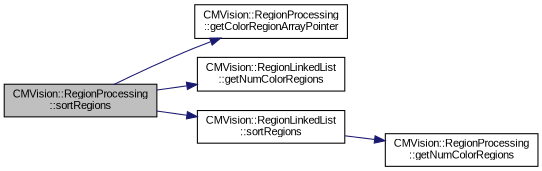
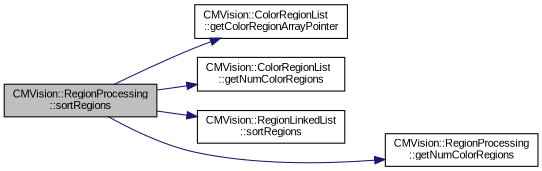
(271, 22) -> (271, 22)
(271, 74) -> (271, 74)
(360, 138) -> (237, 159)
